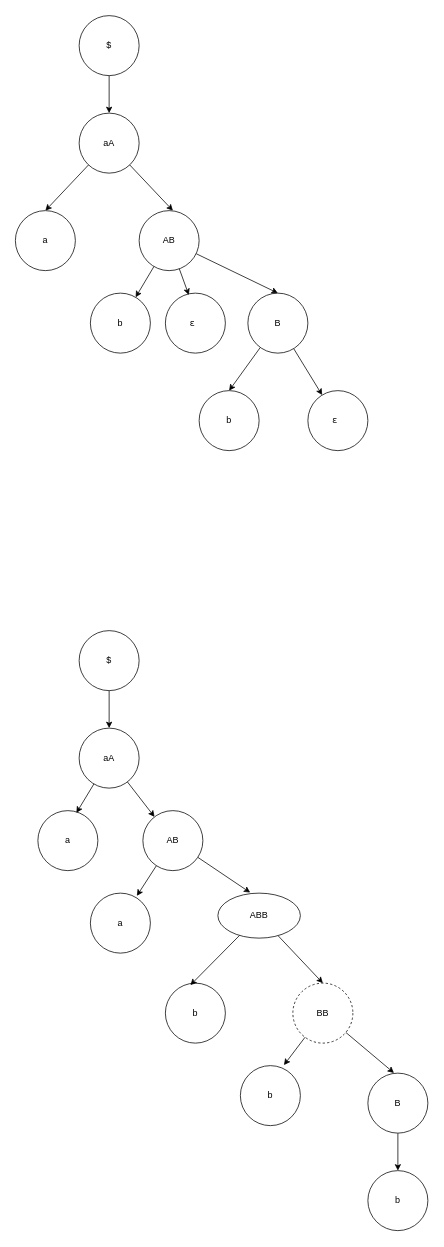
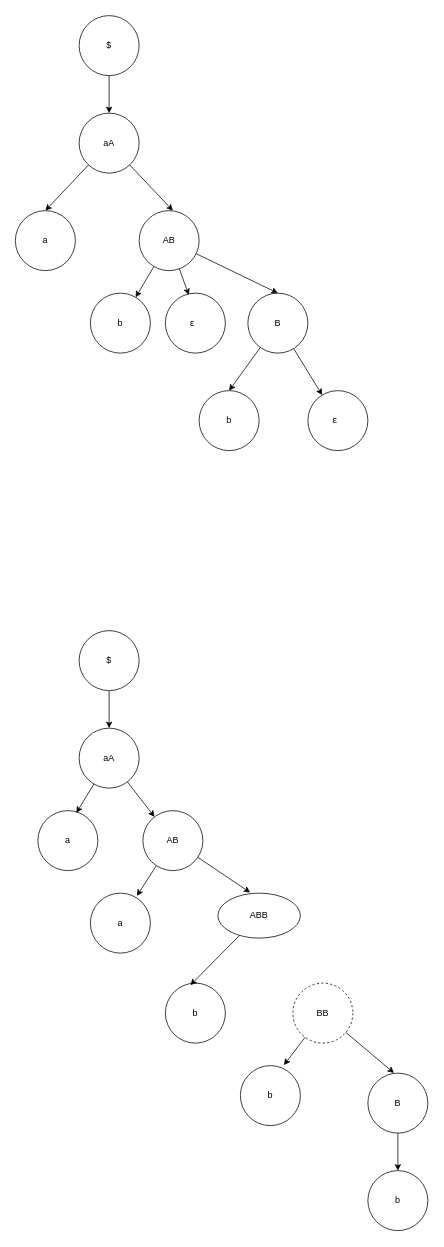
(299, 957) -> none
